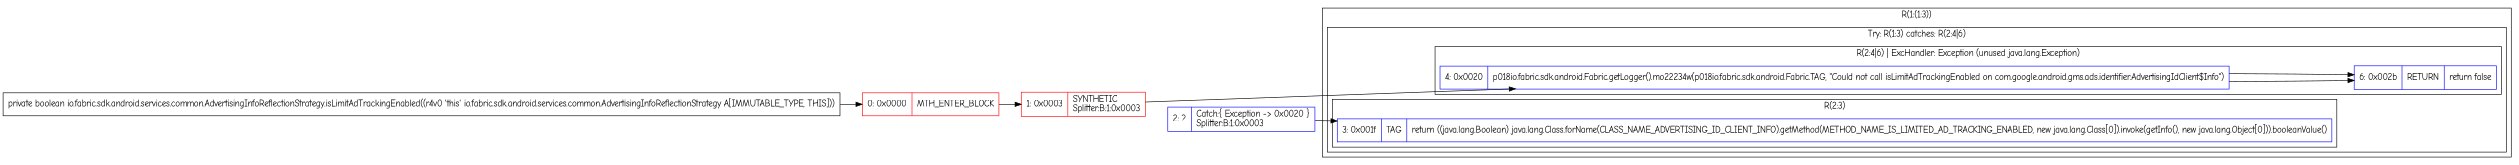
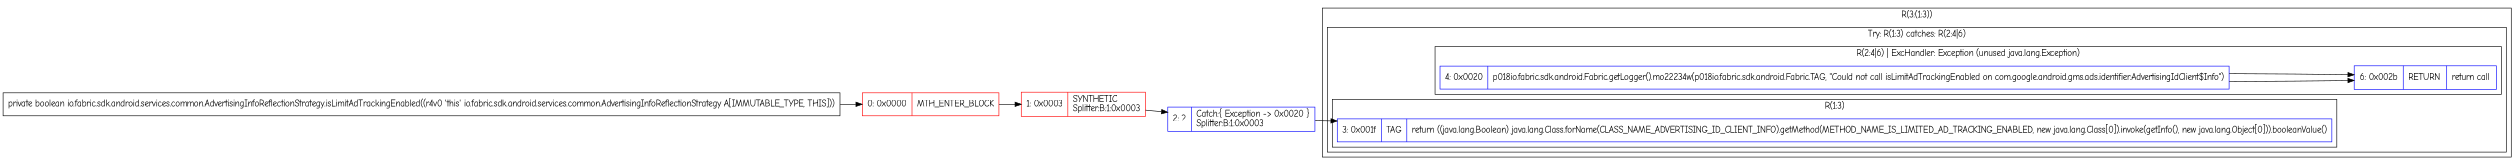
(1917, 15) -> (1917, 15)
(2470, 77) -> (2471, 77)
(1318, 96) -> (1153, 111)
(1835, 106) -> (1835, 106)
